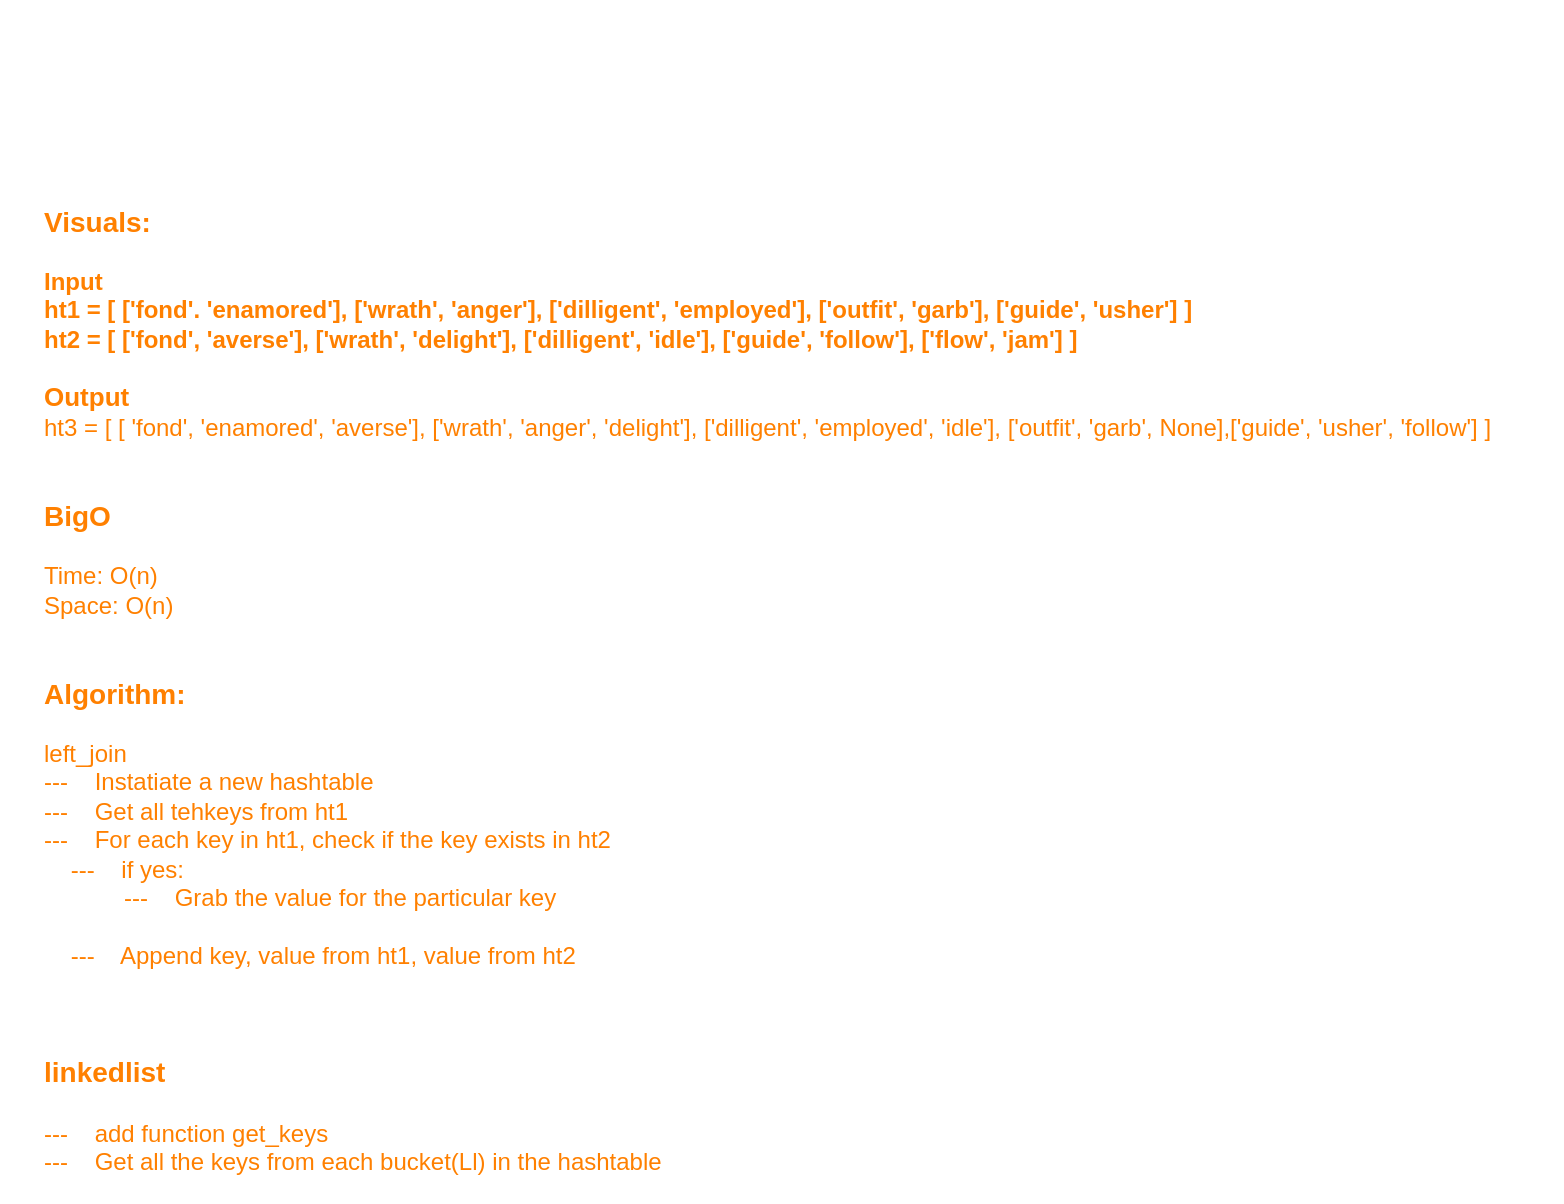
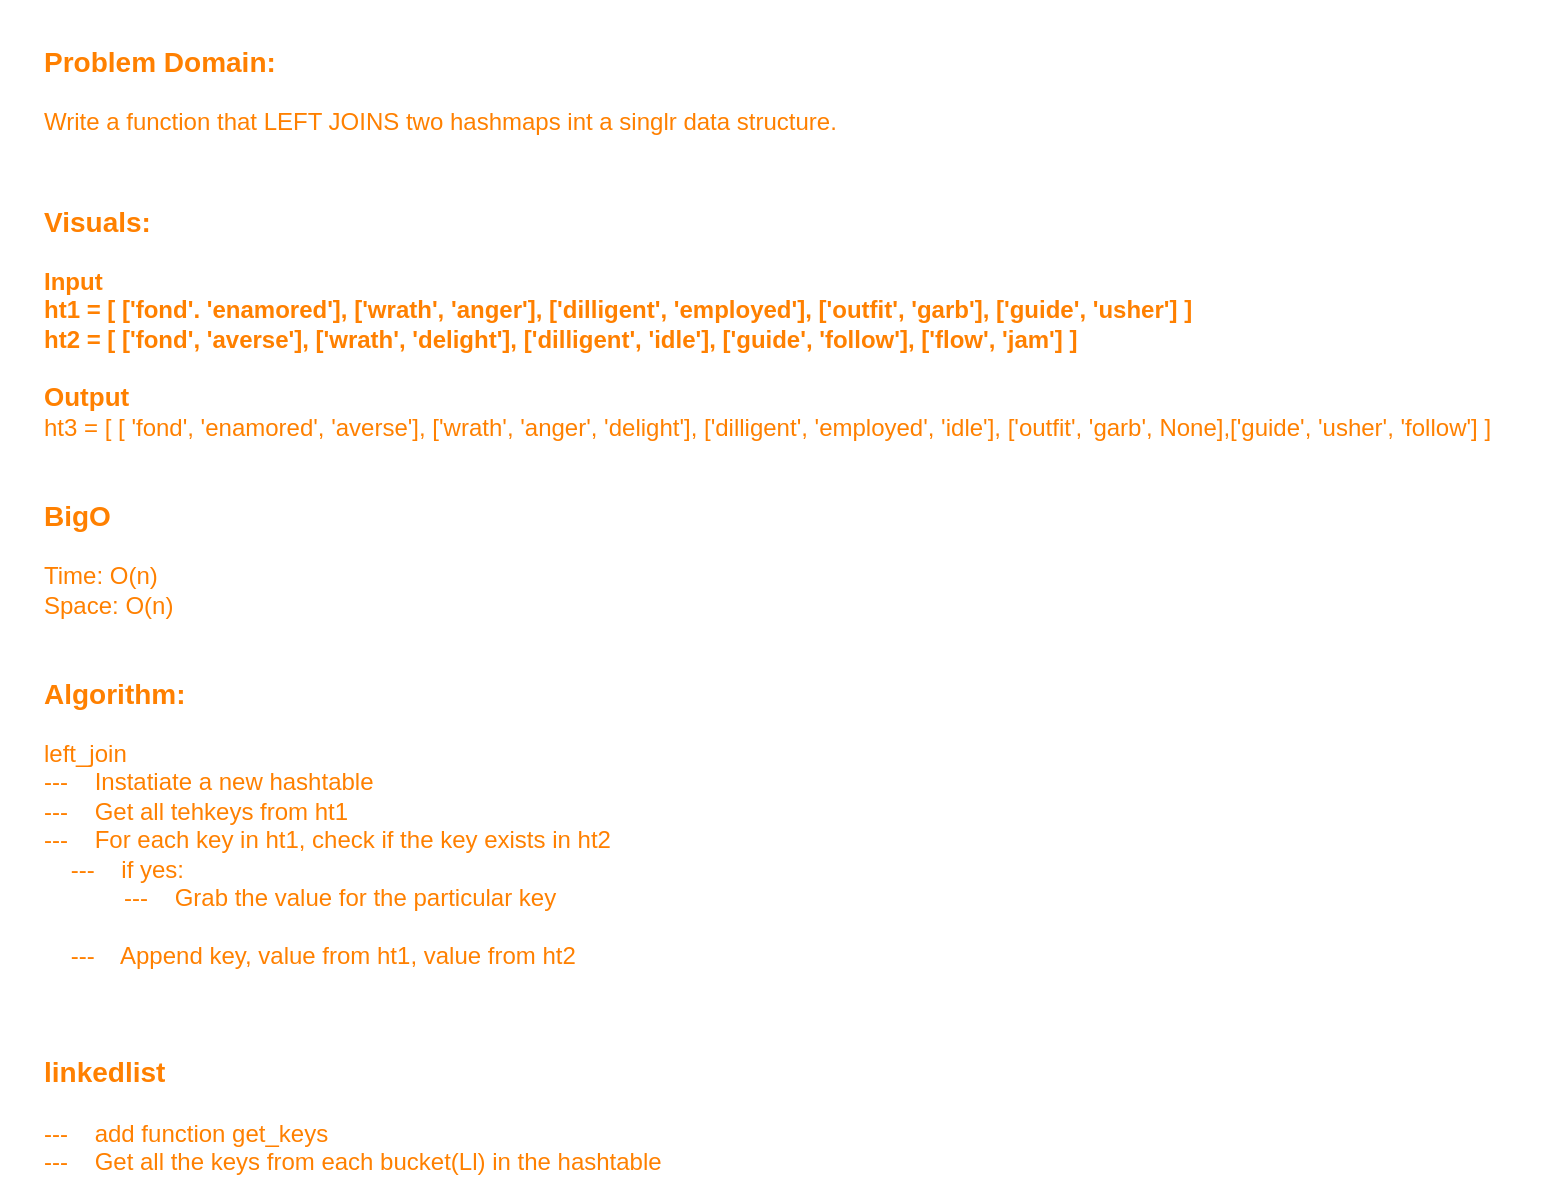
none -> (451, 91)
